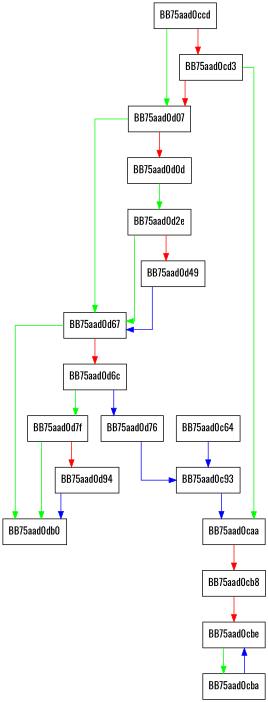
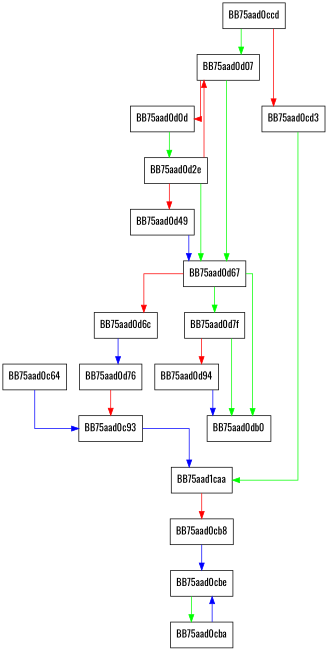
(185, 89) -> (204, 122)
(76, 399) -> (215, 296)
(141, 475) -> (111, 399)
(234, 532) -> (202, 480)
(234, 605) -> (202, 554)
